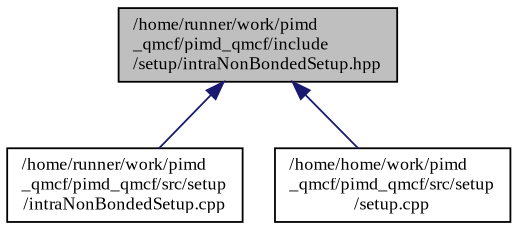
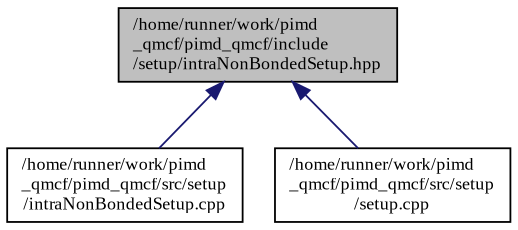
(393, 185) -> (393, 185)
